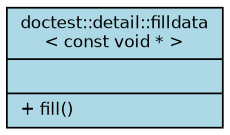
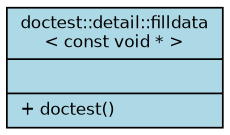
(47, 110) -> (68, 110)
